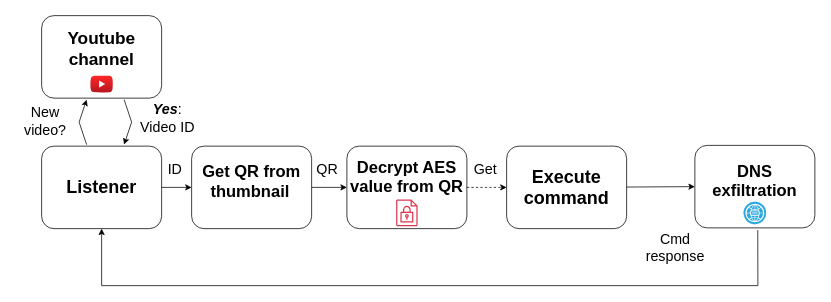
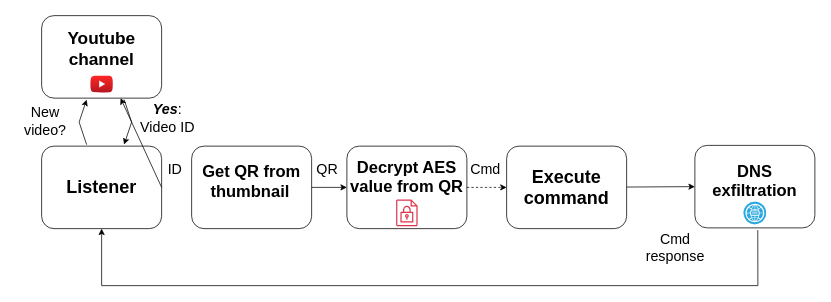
(486, 169) -> (486, 169)
(174, 187) -> (147, 155)
